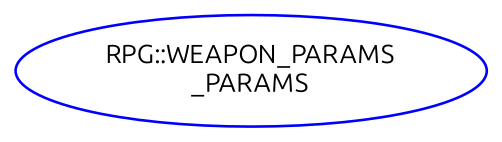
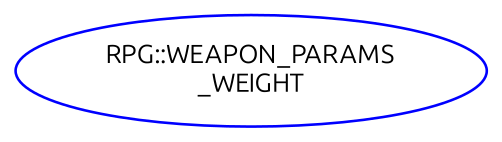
(251, 71) -> (251, 71)
